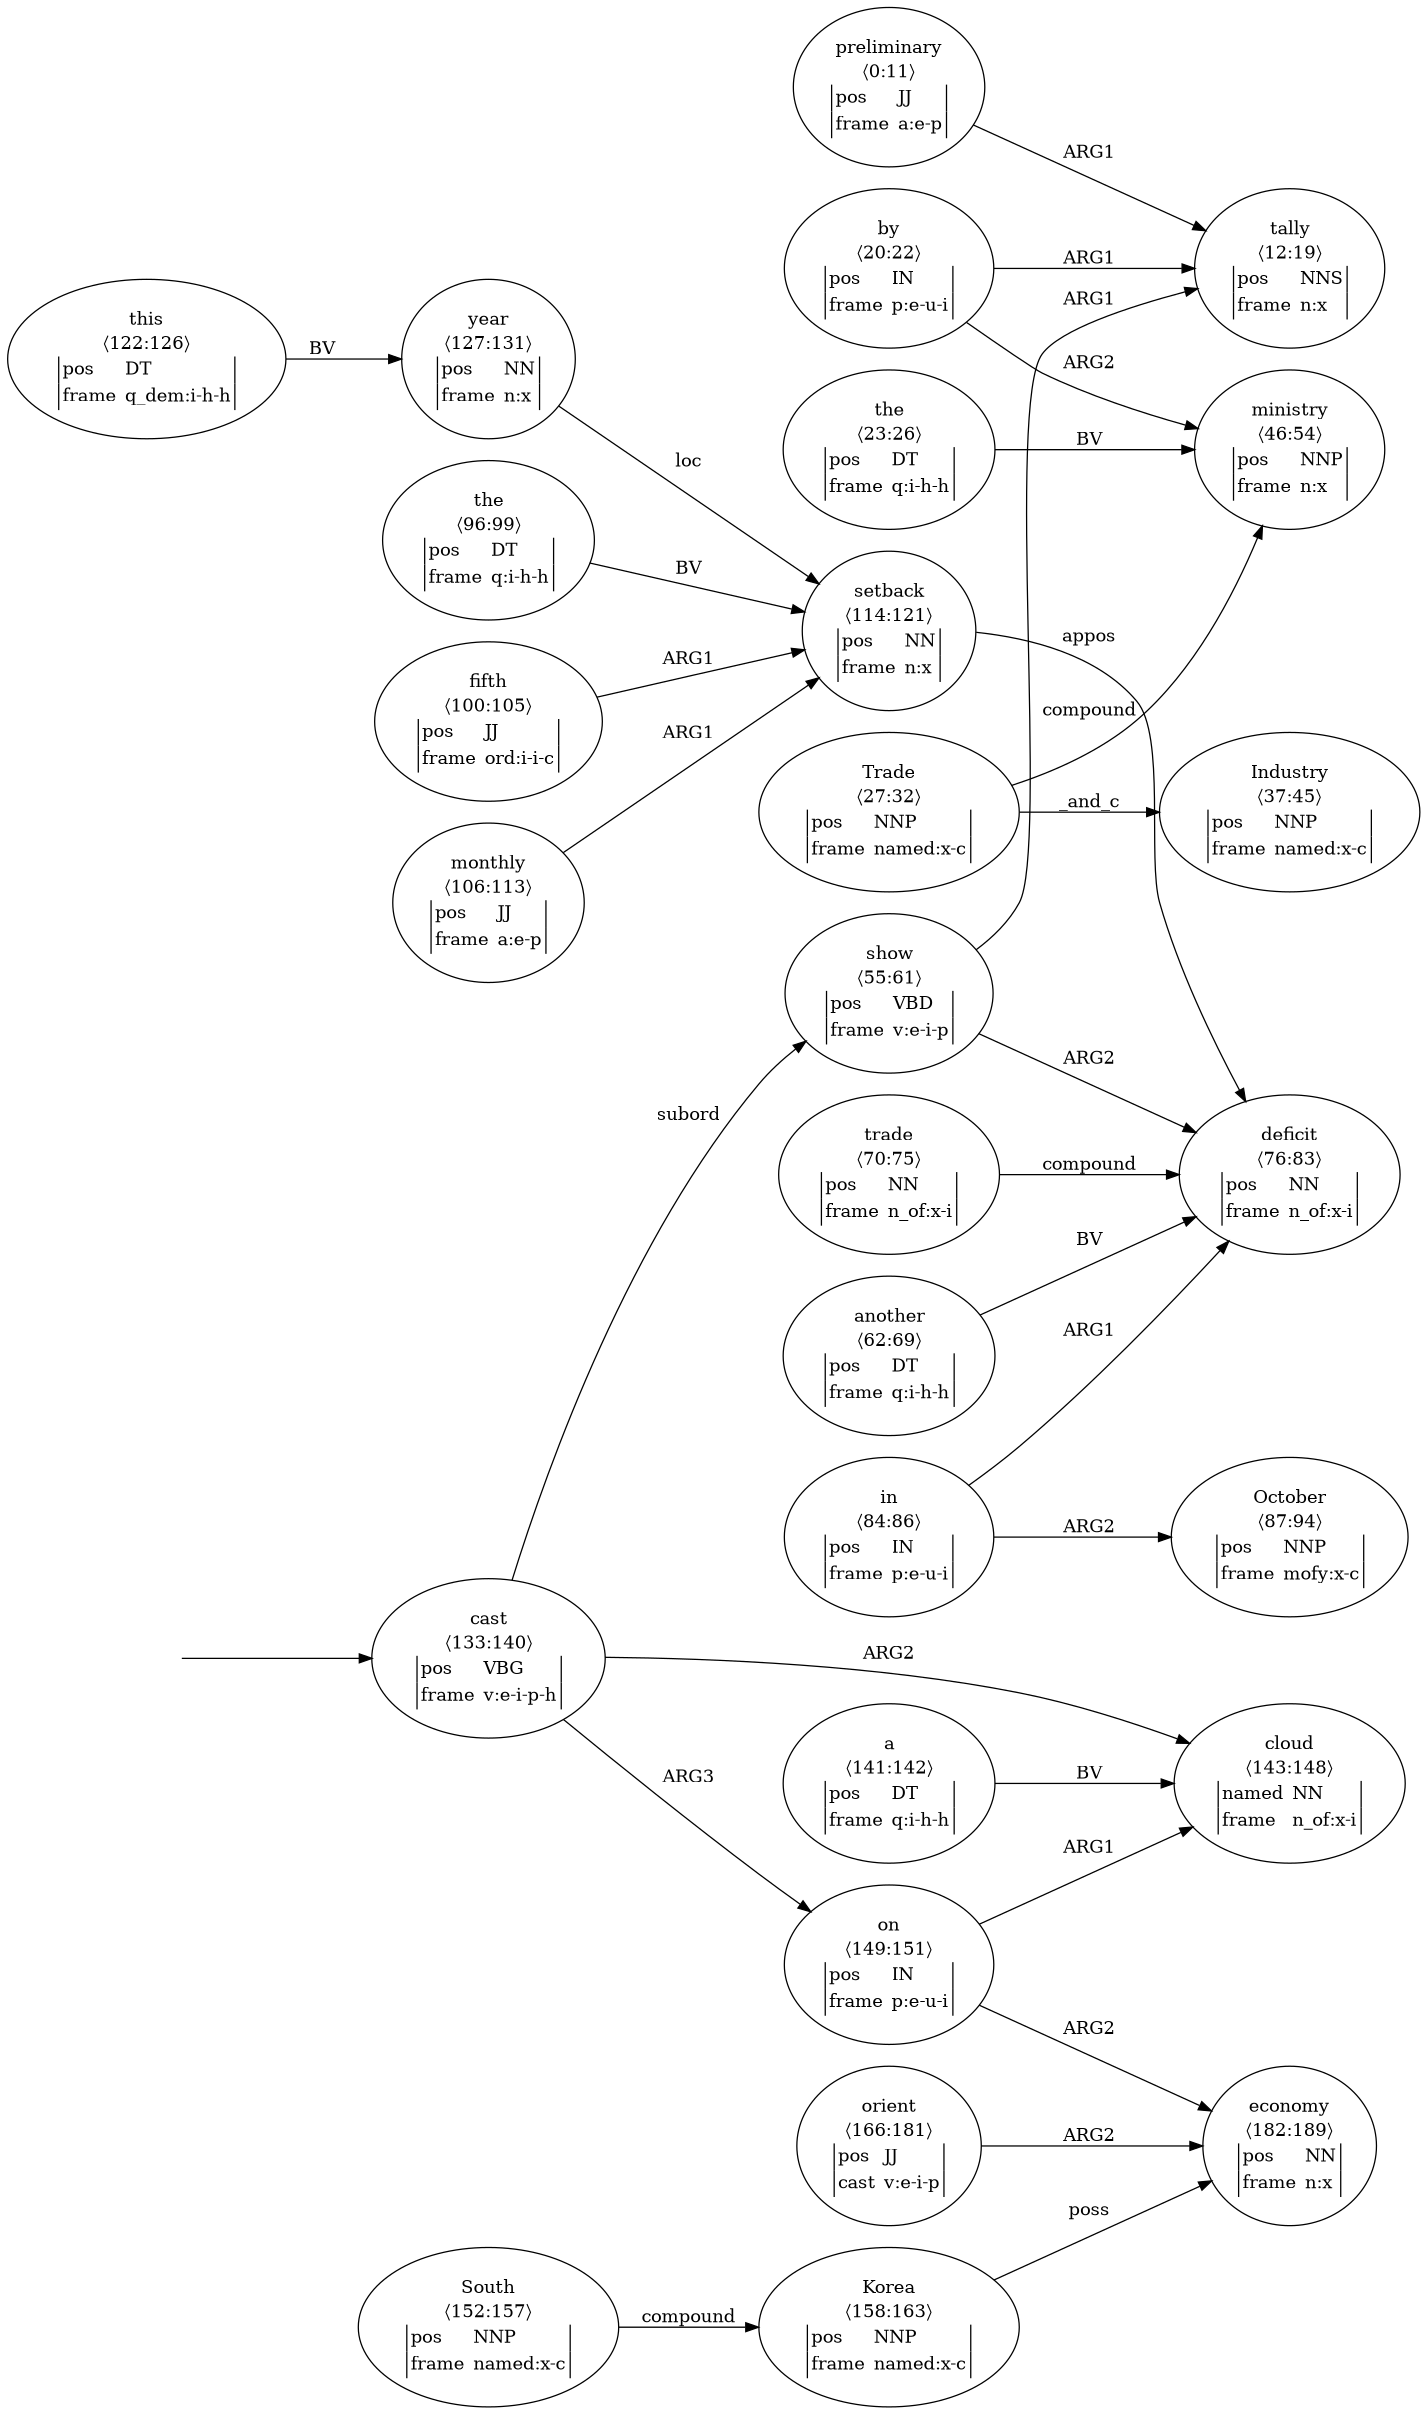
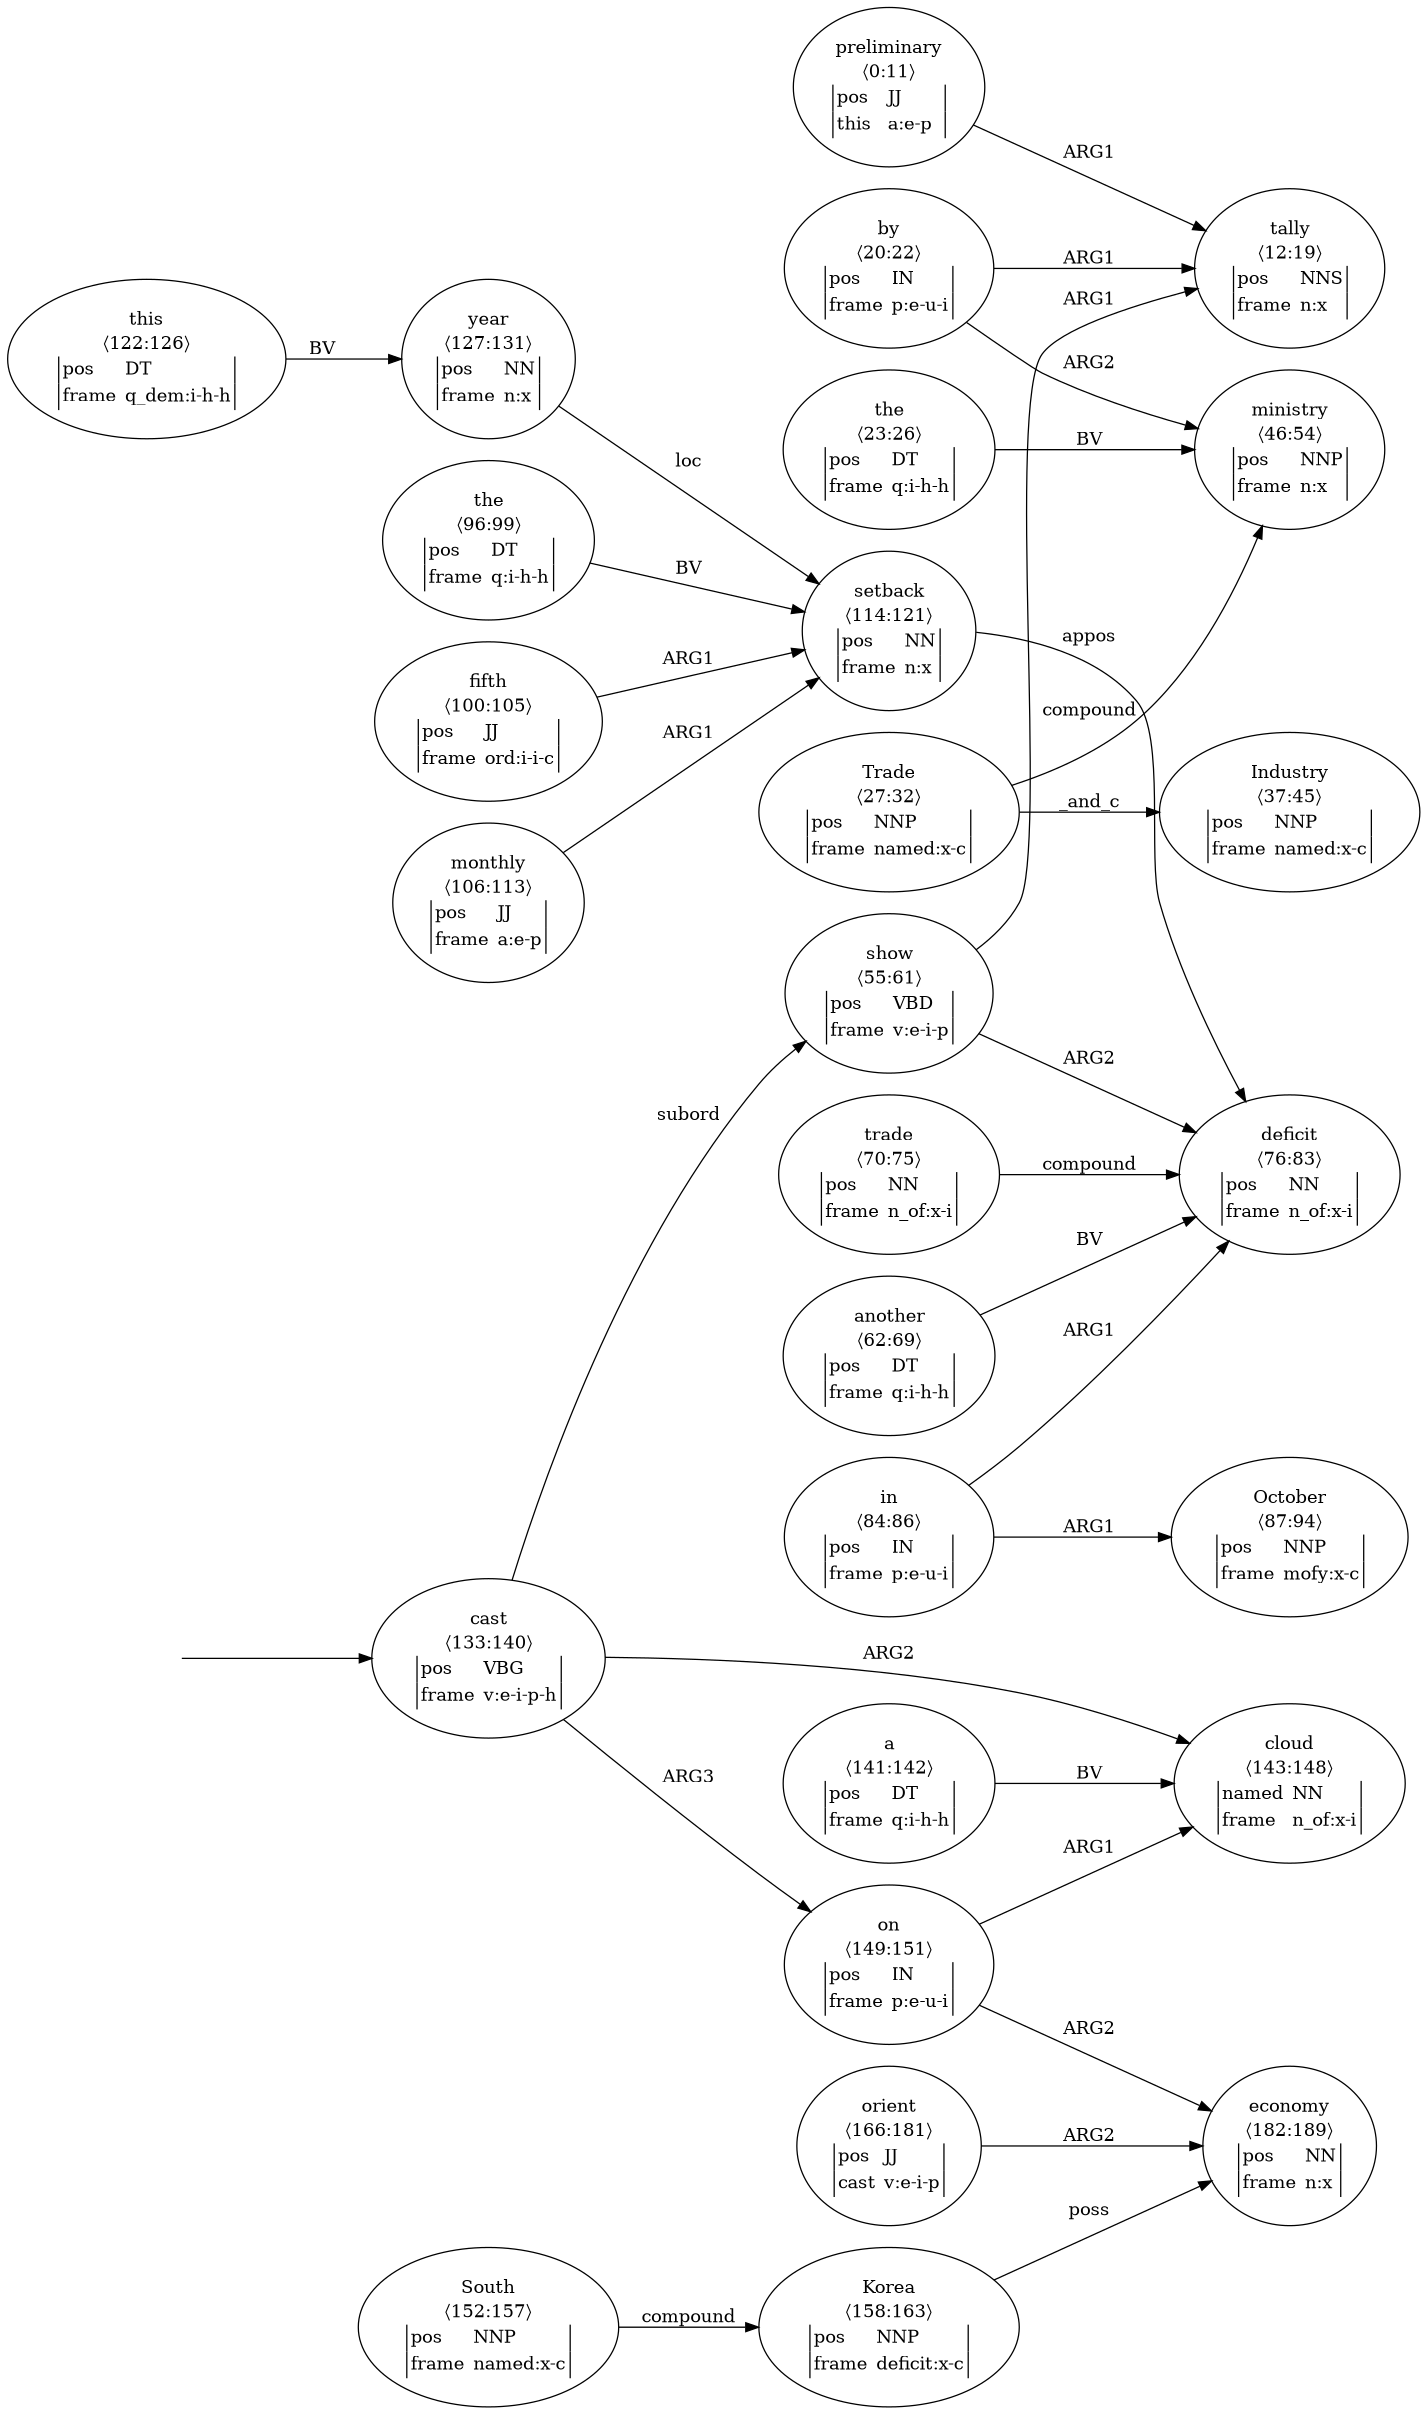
(863, 124) -> (855, 124)
(1089, 1528) -> (1089, 1528)
(920, 2364) -> (920, 2364)
